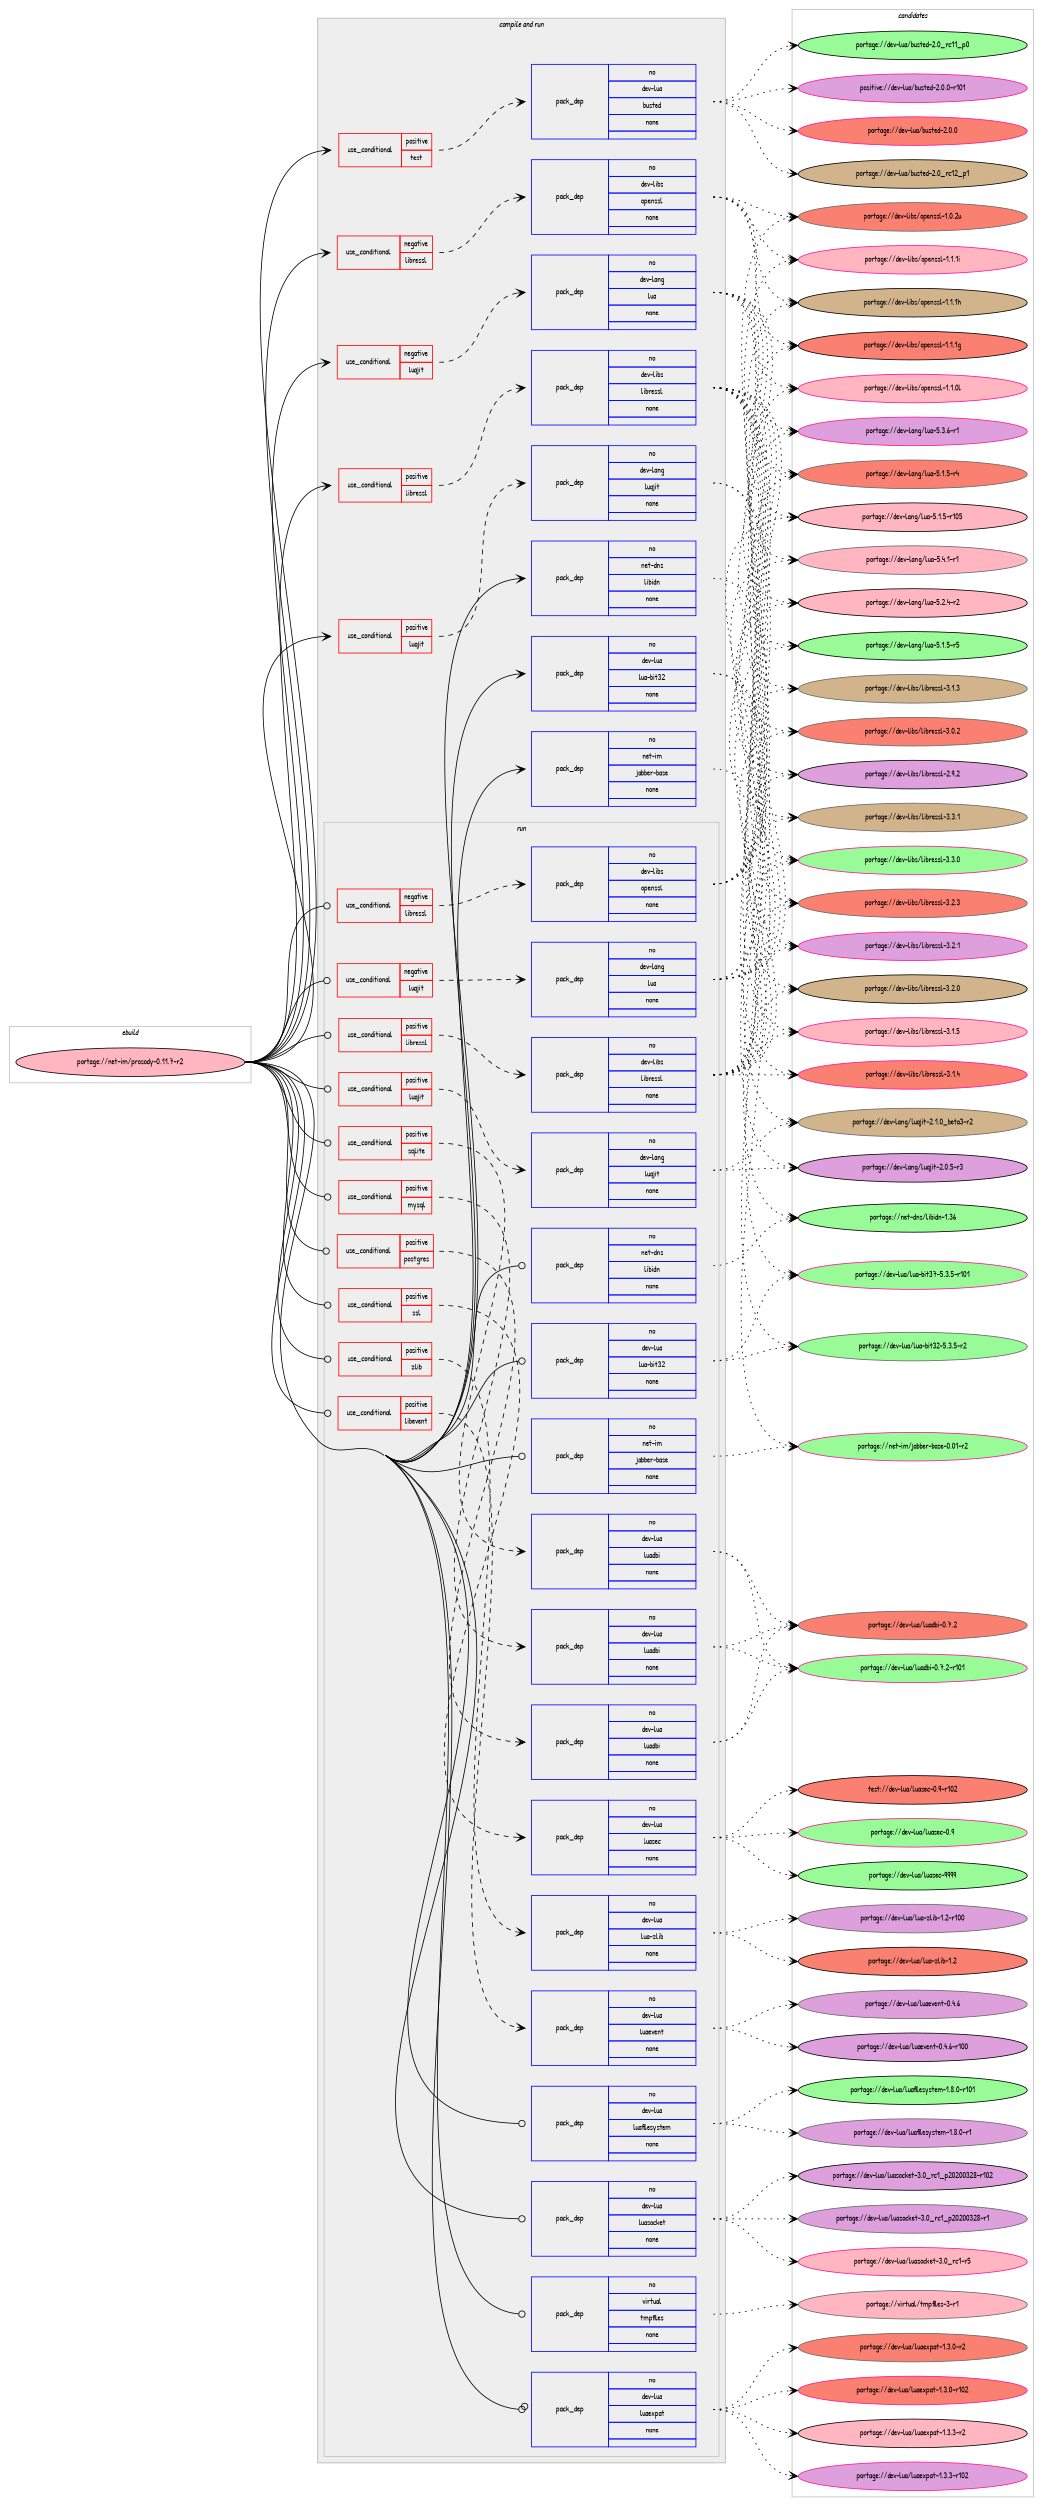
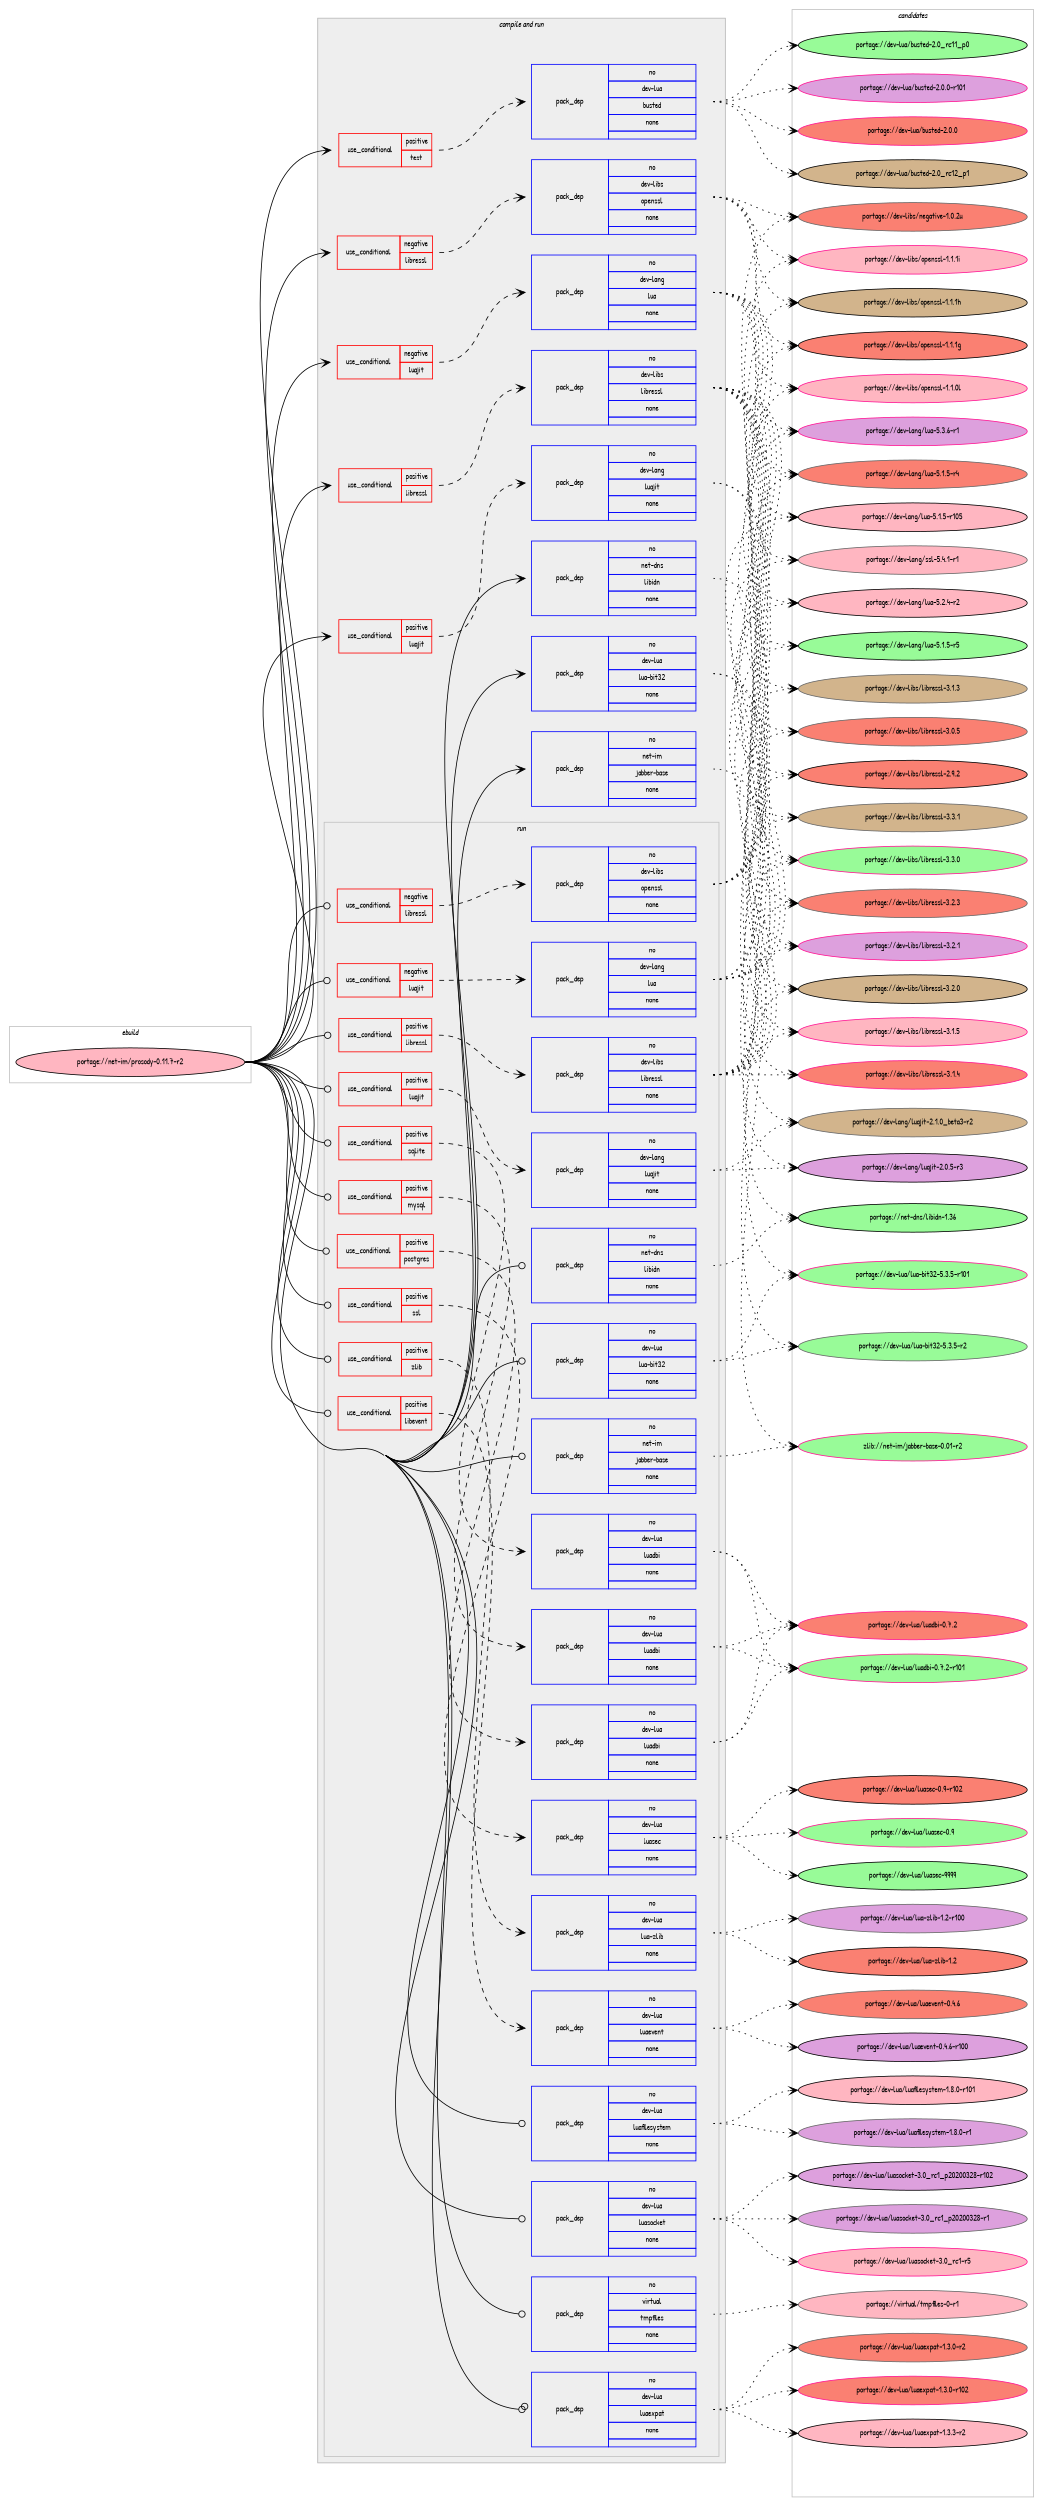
(913, 88) -> (913, 88)
(913, 217) -> (913, 217)
(913, 560) -> (913, 560)
(913, 732) -> (913, 732)
(913, 775) -> (913, 775)
(913, 1275) -> (913, 1275)
(913, 1447) -> (913, 1447)
(913, 1625) -> (913, 1625)
(913, 1790) -> (913, 1790)
(913, 2004) -> (913, 2004)
(913, 2090) -> (913, 2090)
(913, 2305) -> (913, 2305)
(913, 2476) -> none
